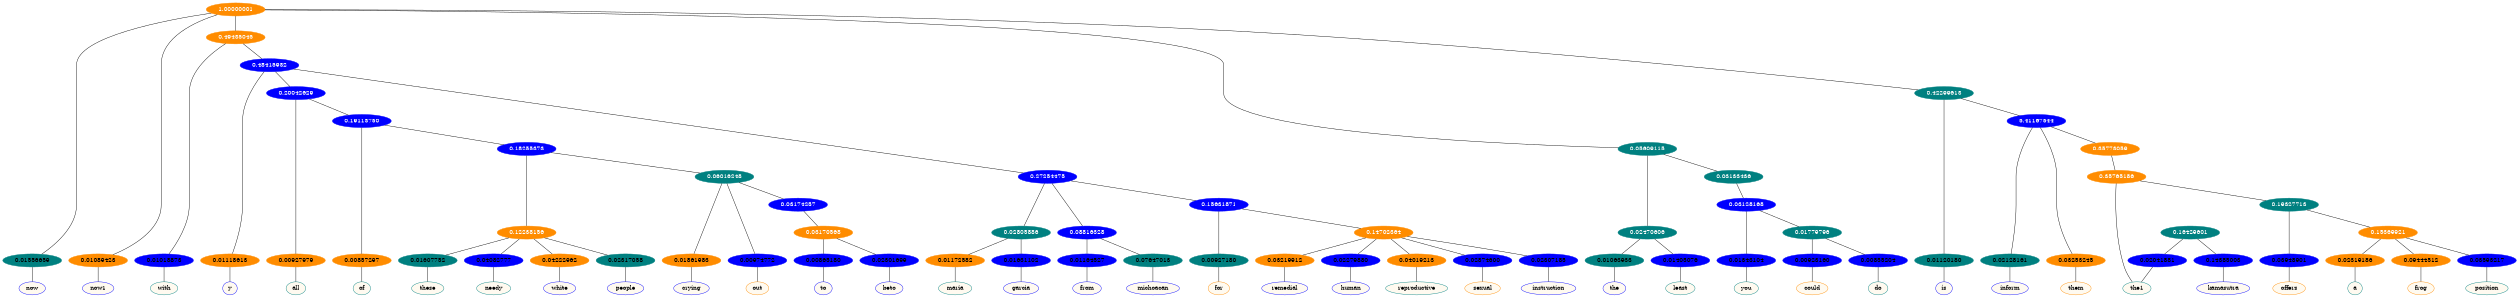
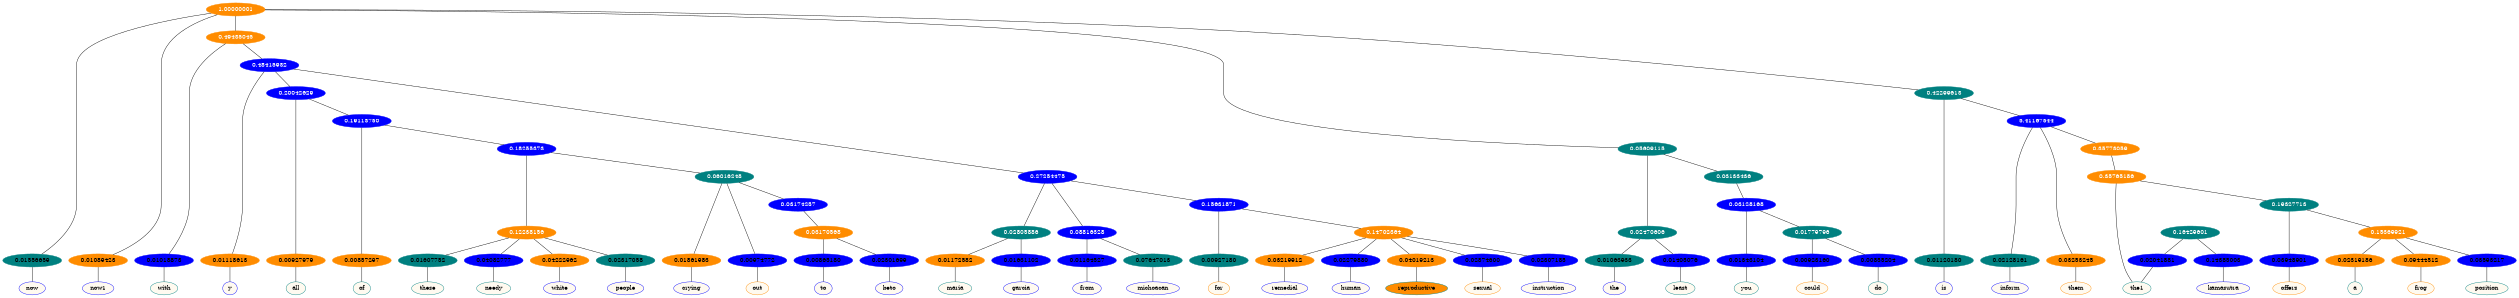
(1417, 288) -> (1417, 288)
